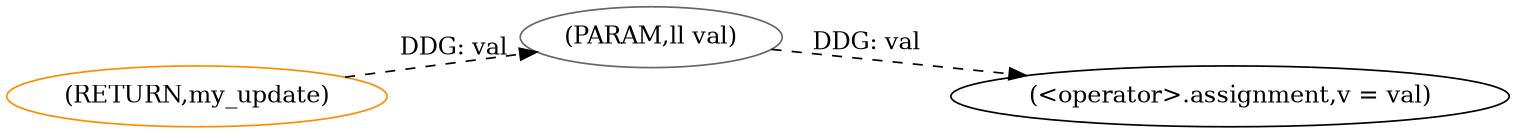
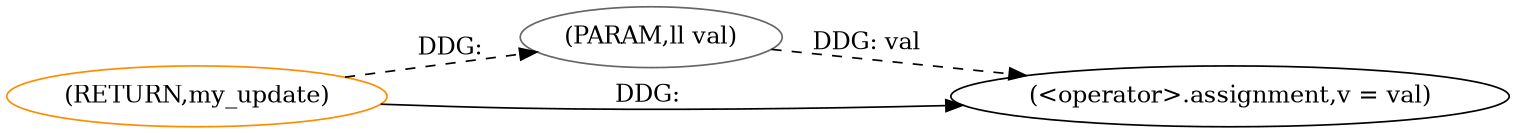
(454, 48) -> (454, 48)
none -> (663, 109)
